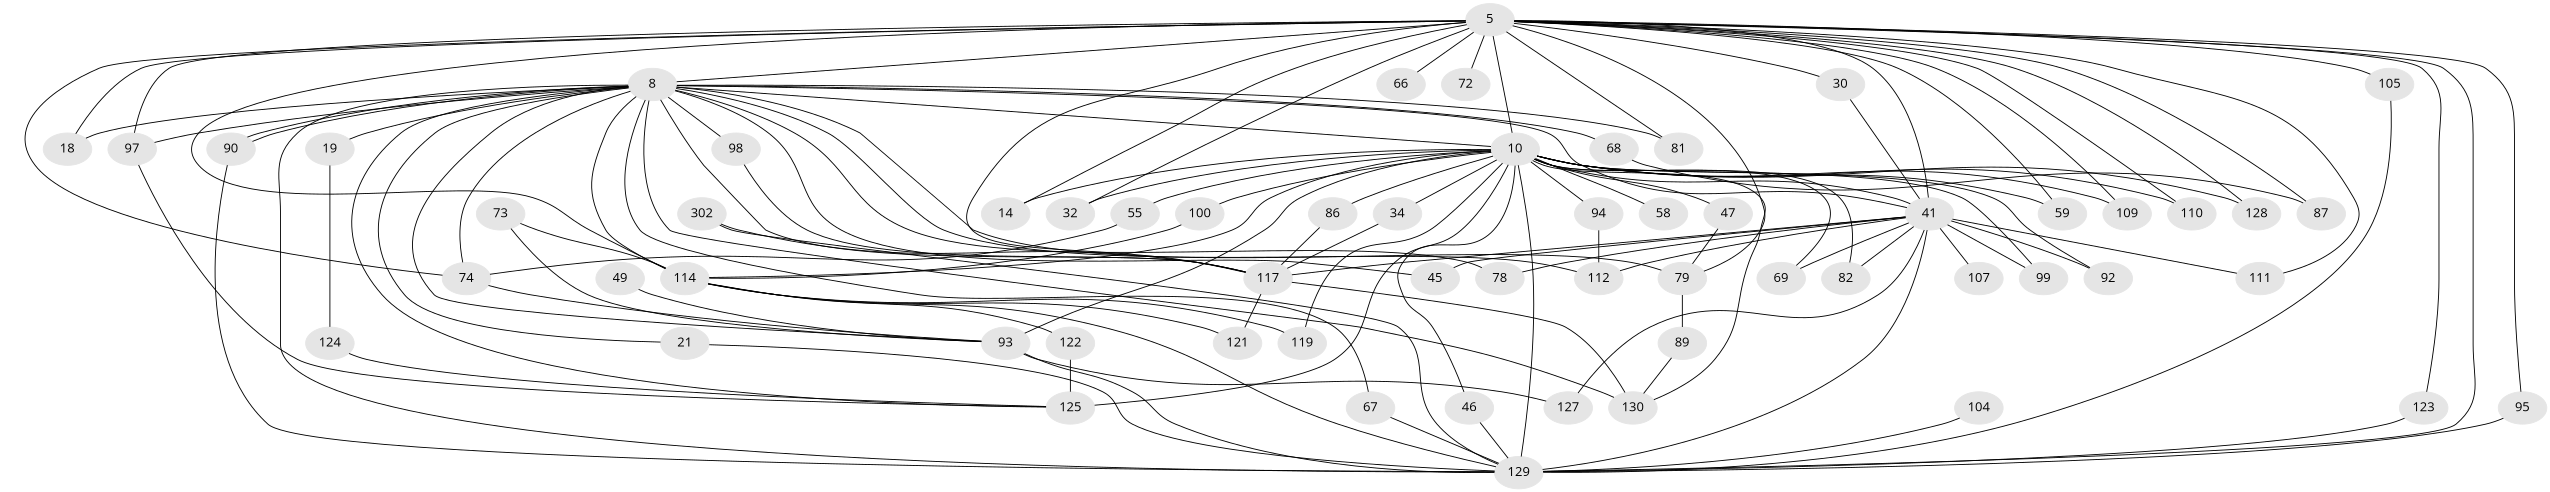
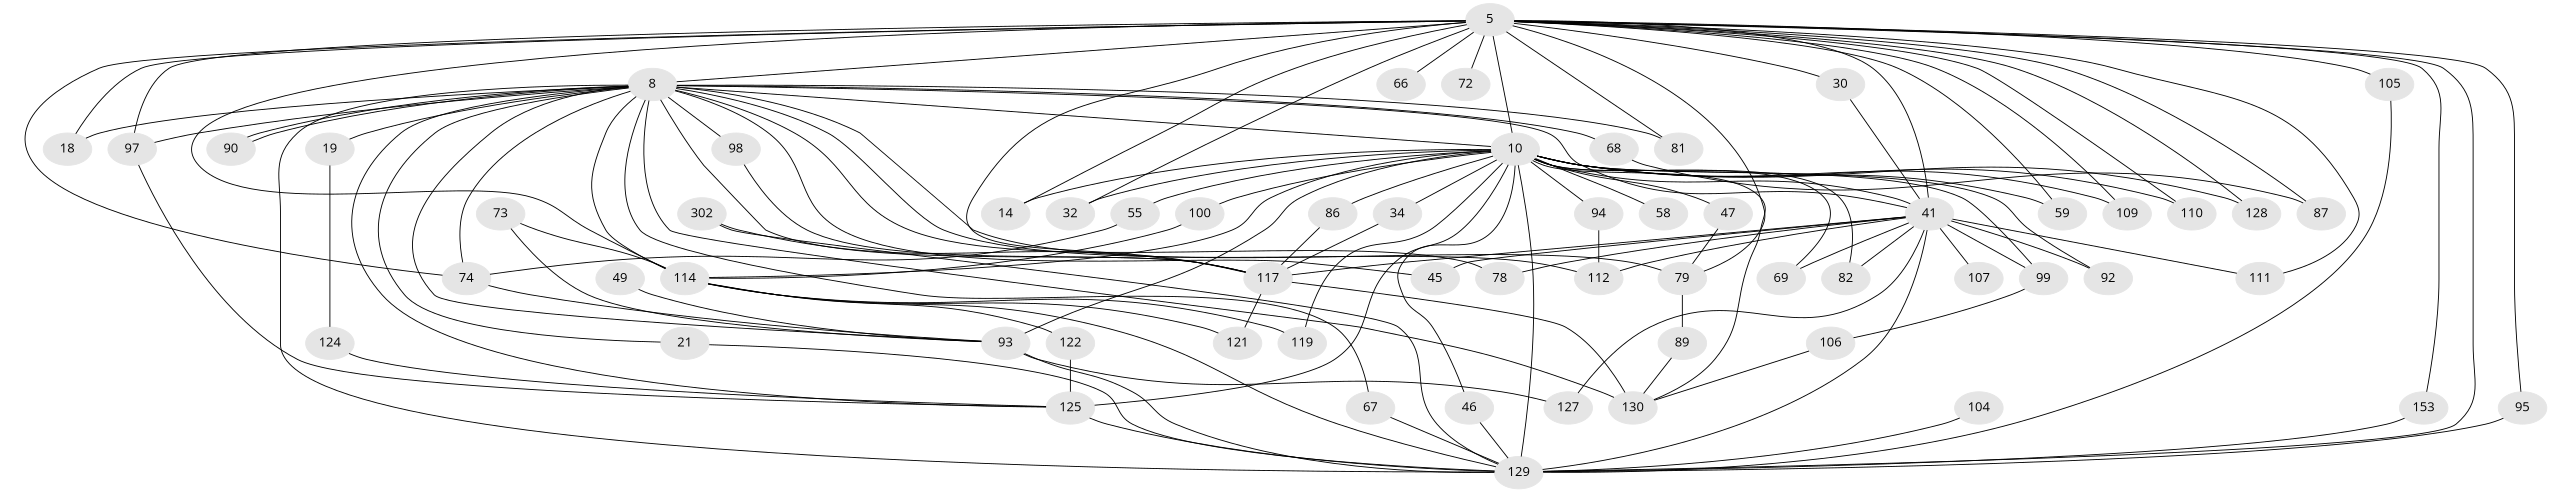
none -> (1831, 343)
(2424, 408) -> (2424, 408)
(743, 461) -> (1290, 457)
